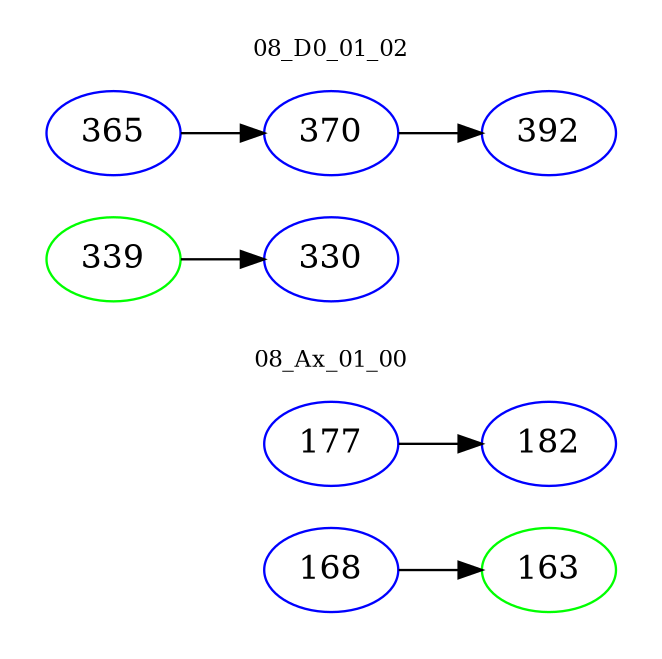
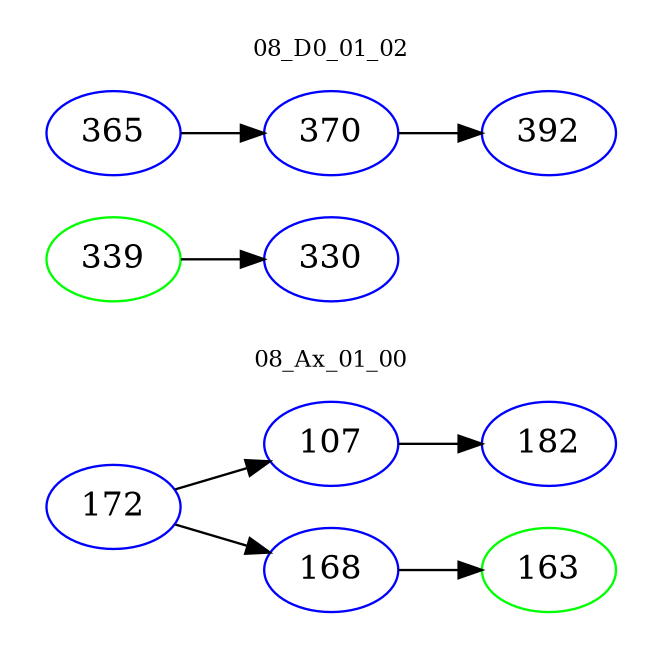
(331, 444) -> (331, 444)
none -> (114, 507)
